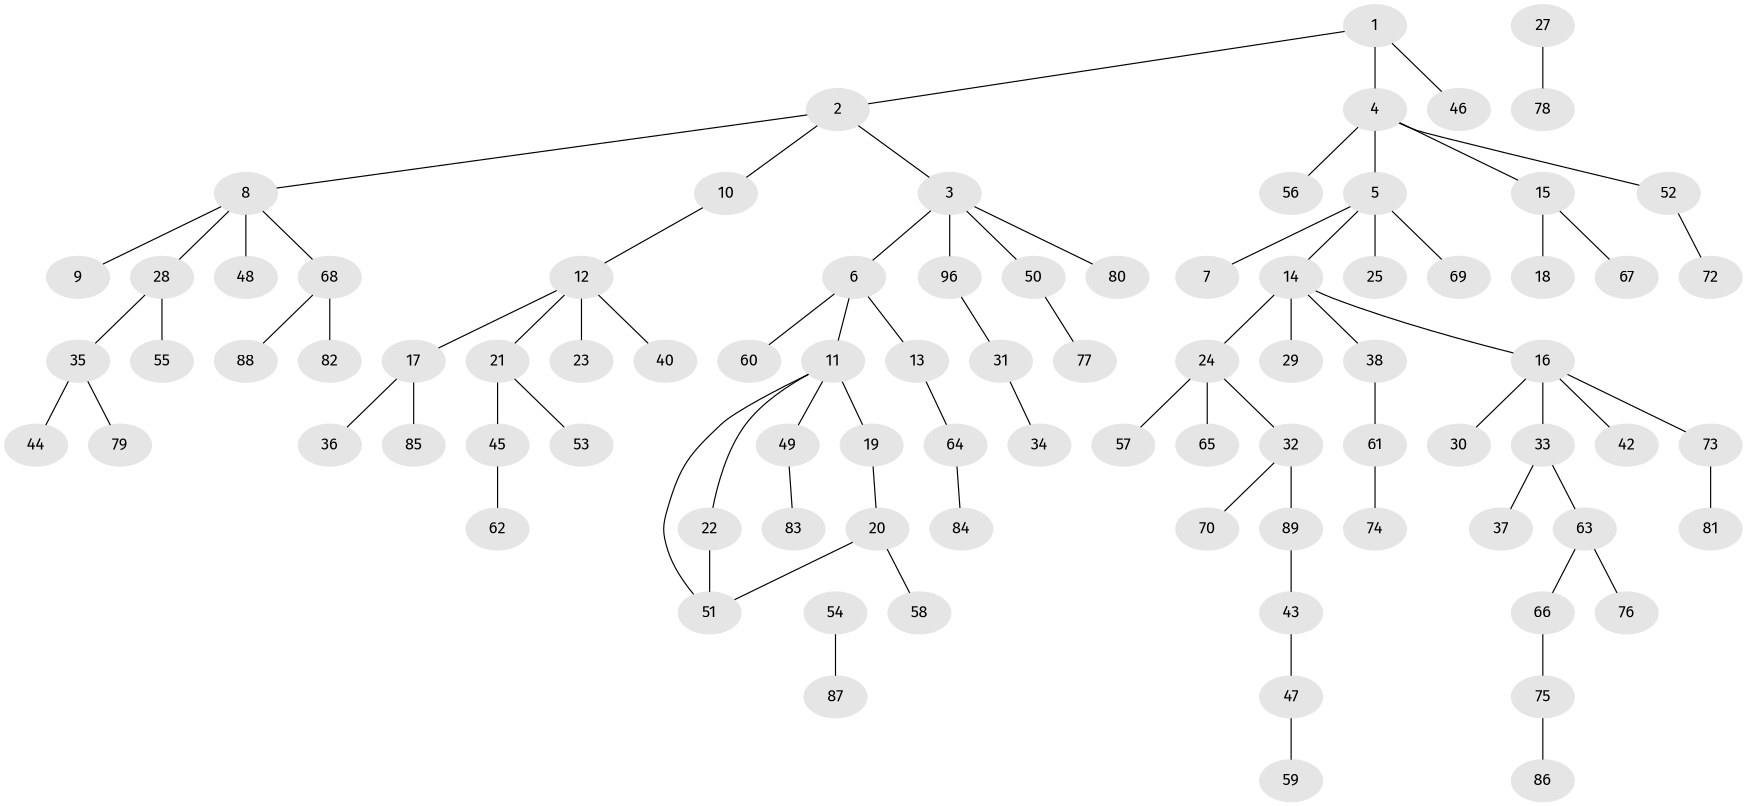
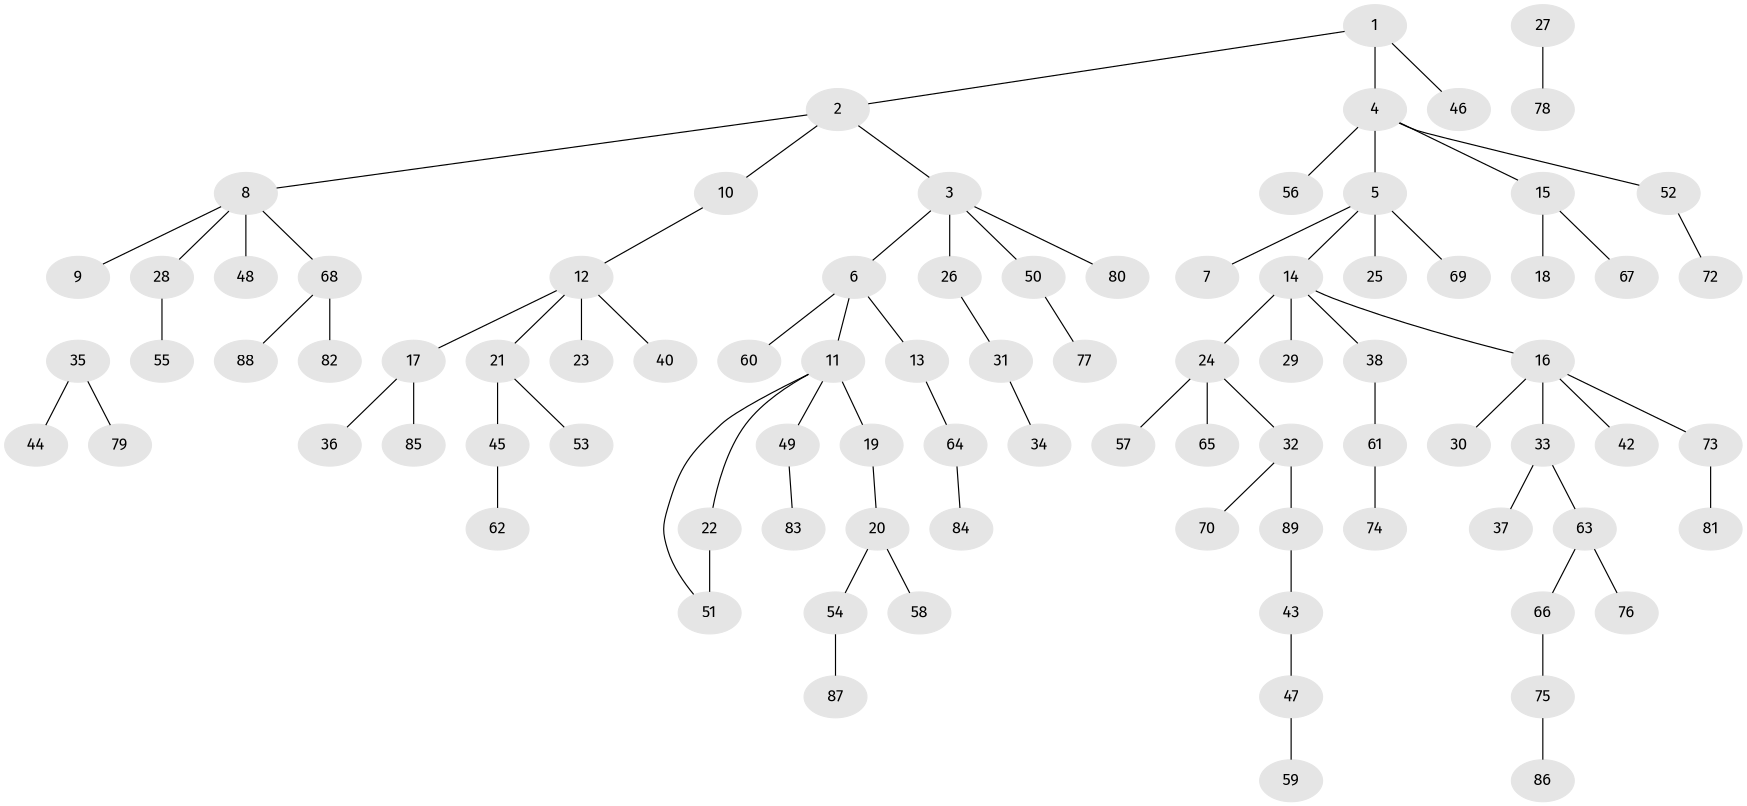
(950, 277) -> (950, 277)
(120, 319) -> none
(794, 571) -> (856, 571)
